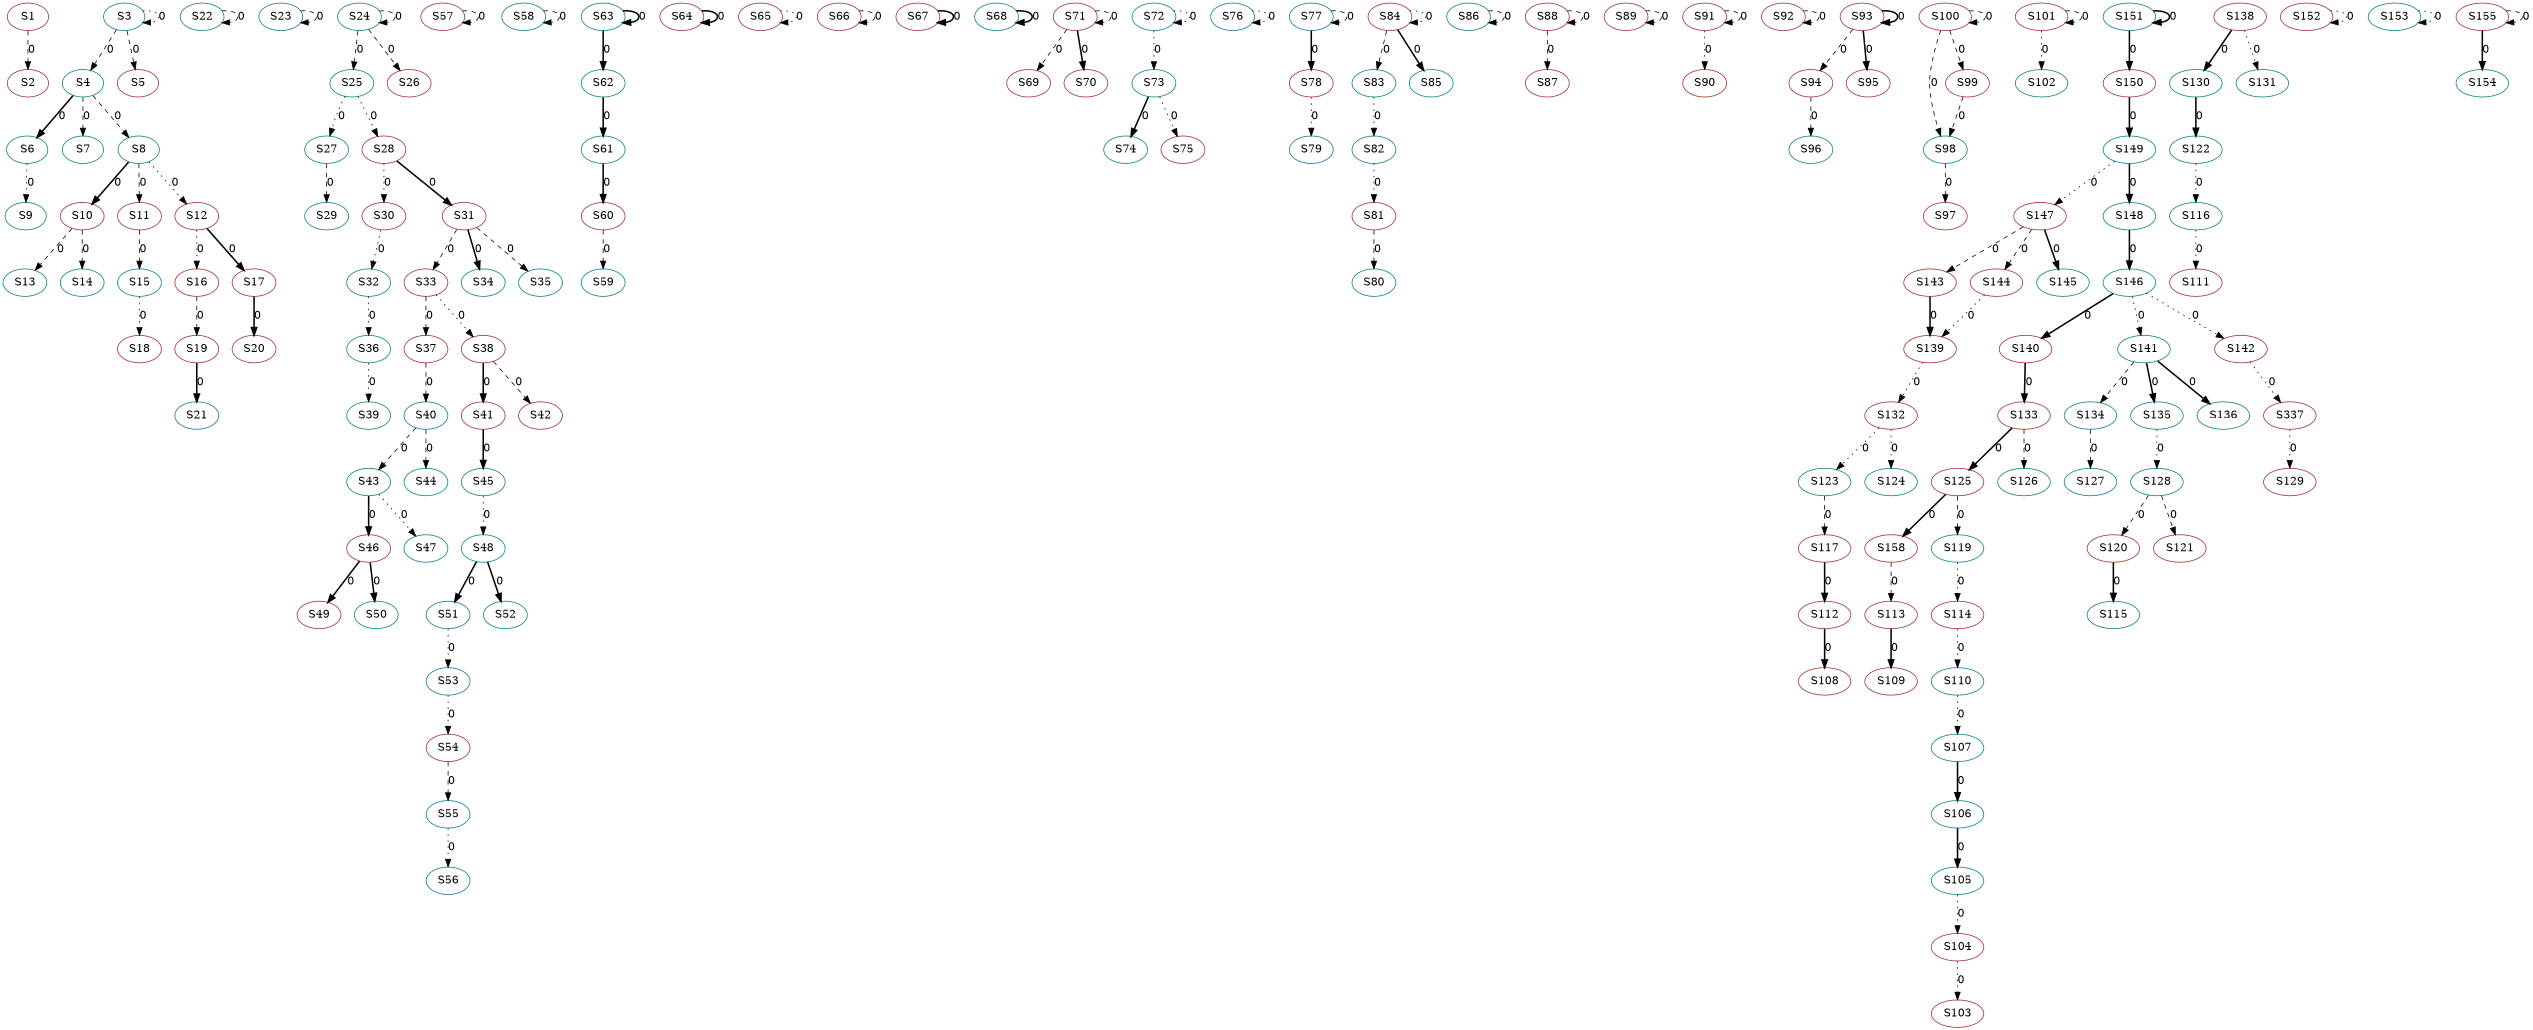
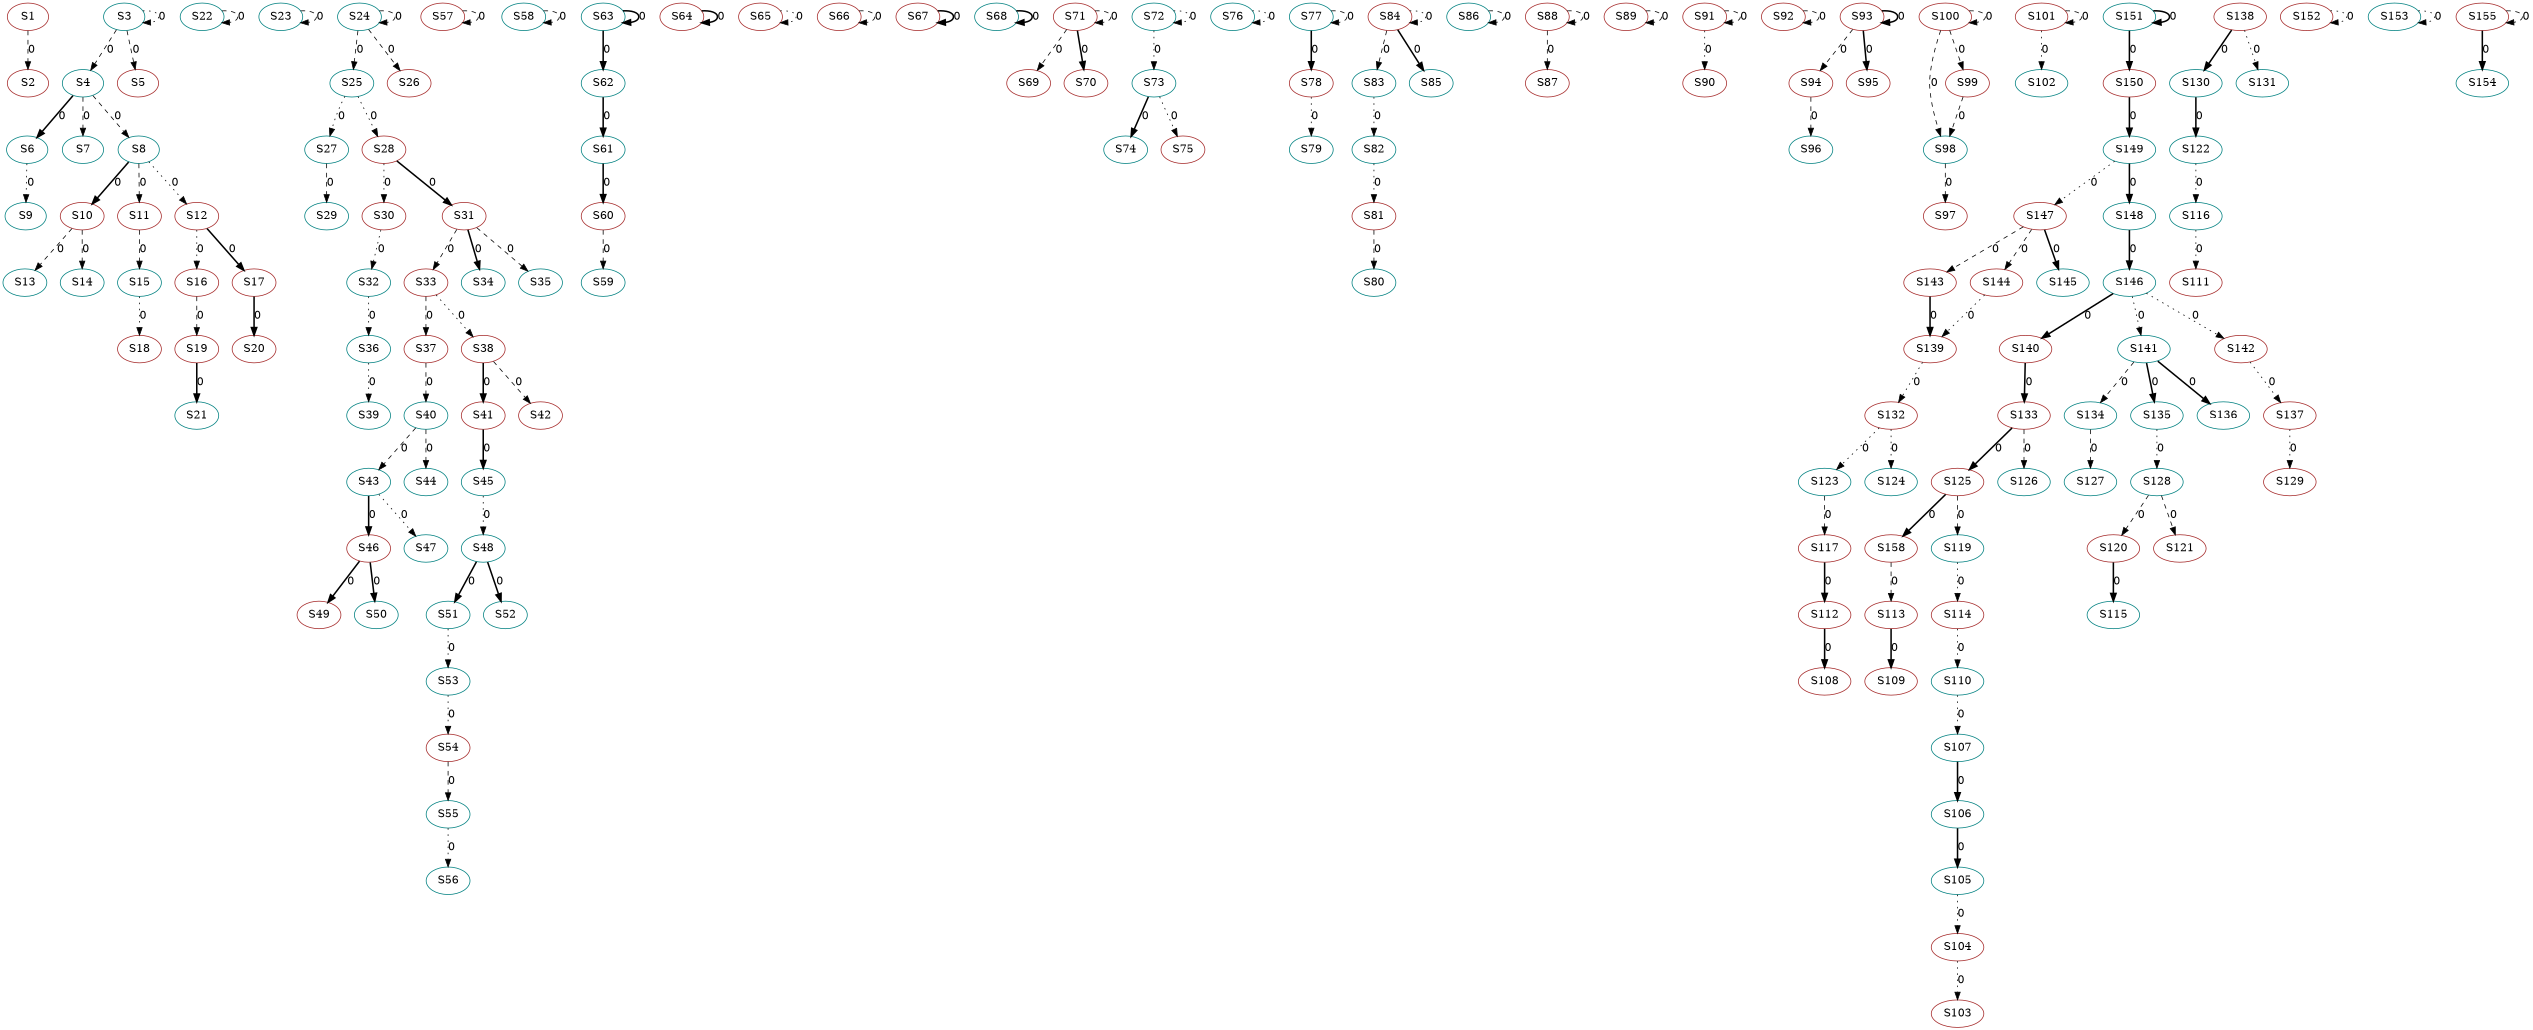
(2290, 416) -> (2290, 416)
